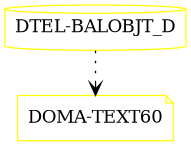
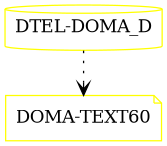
(96, 28) -> (84, 28)
